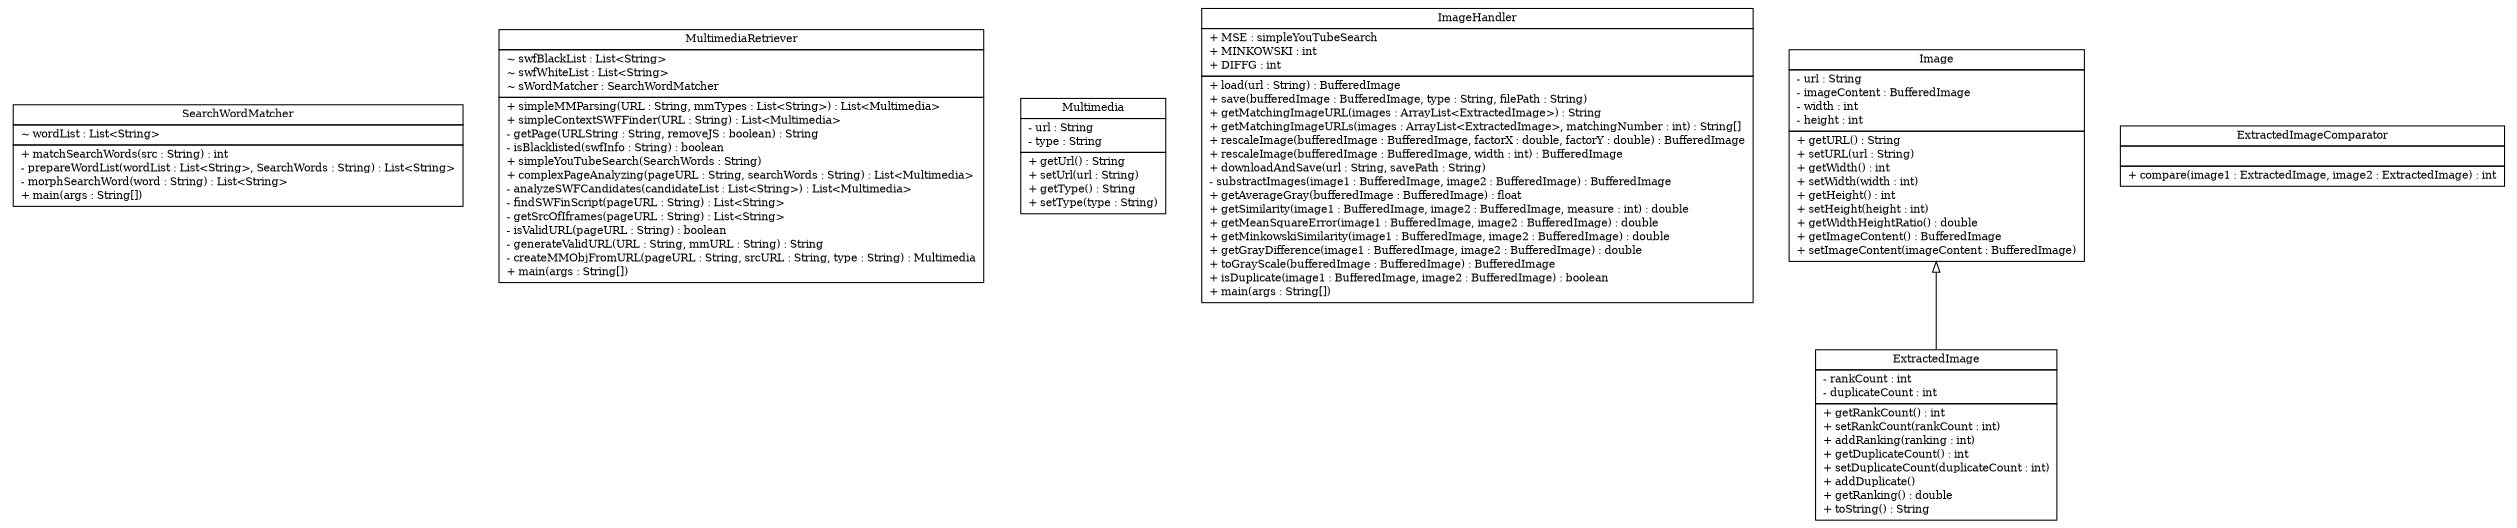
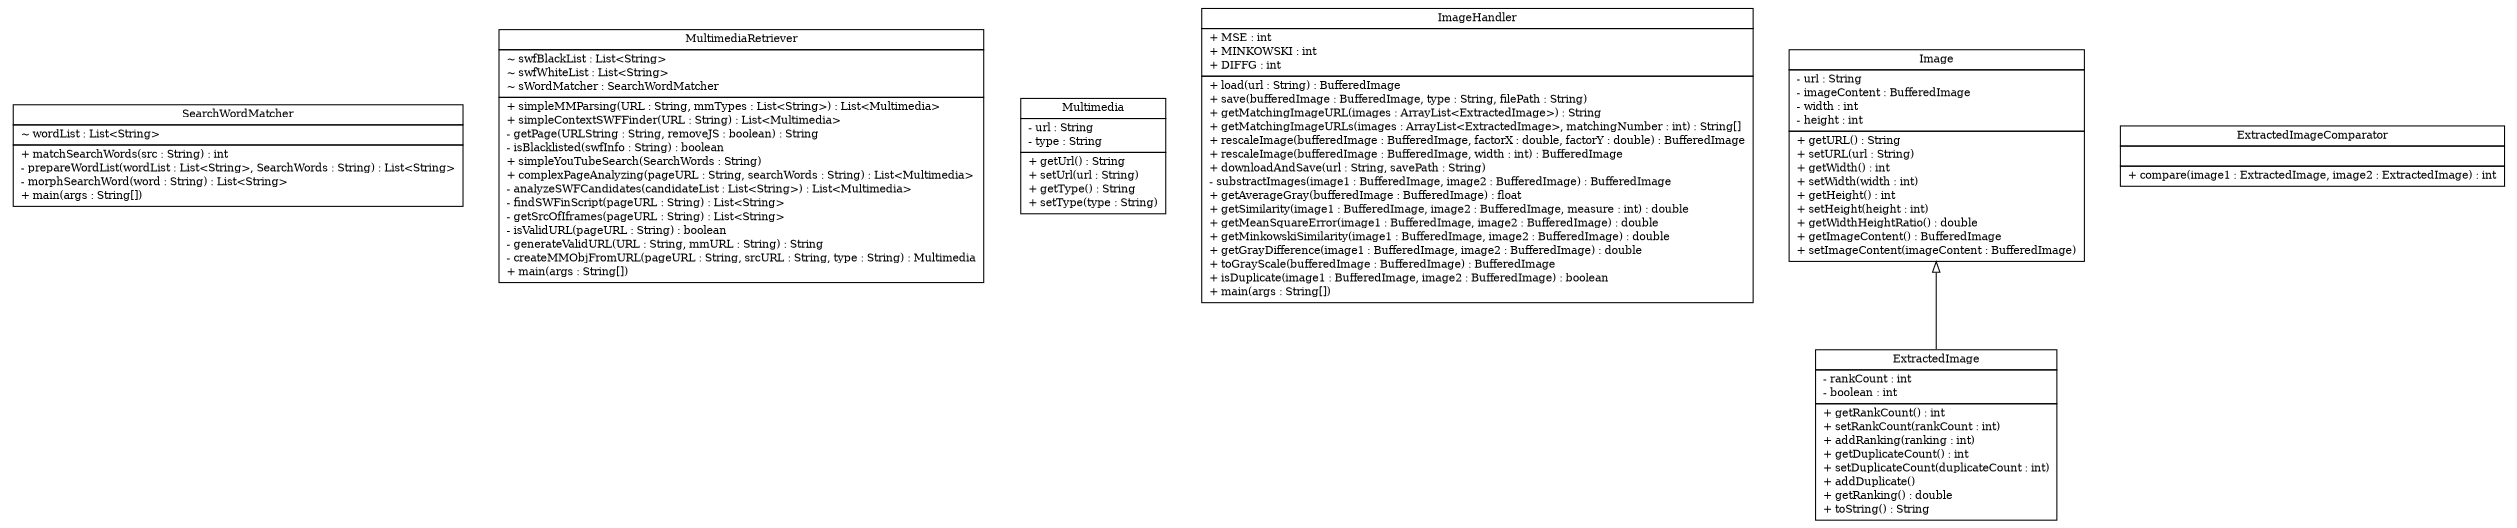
(1294, 38) -> (1240, 38)
(1880, 393) -> (1860, 393)
